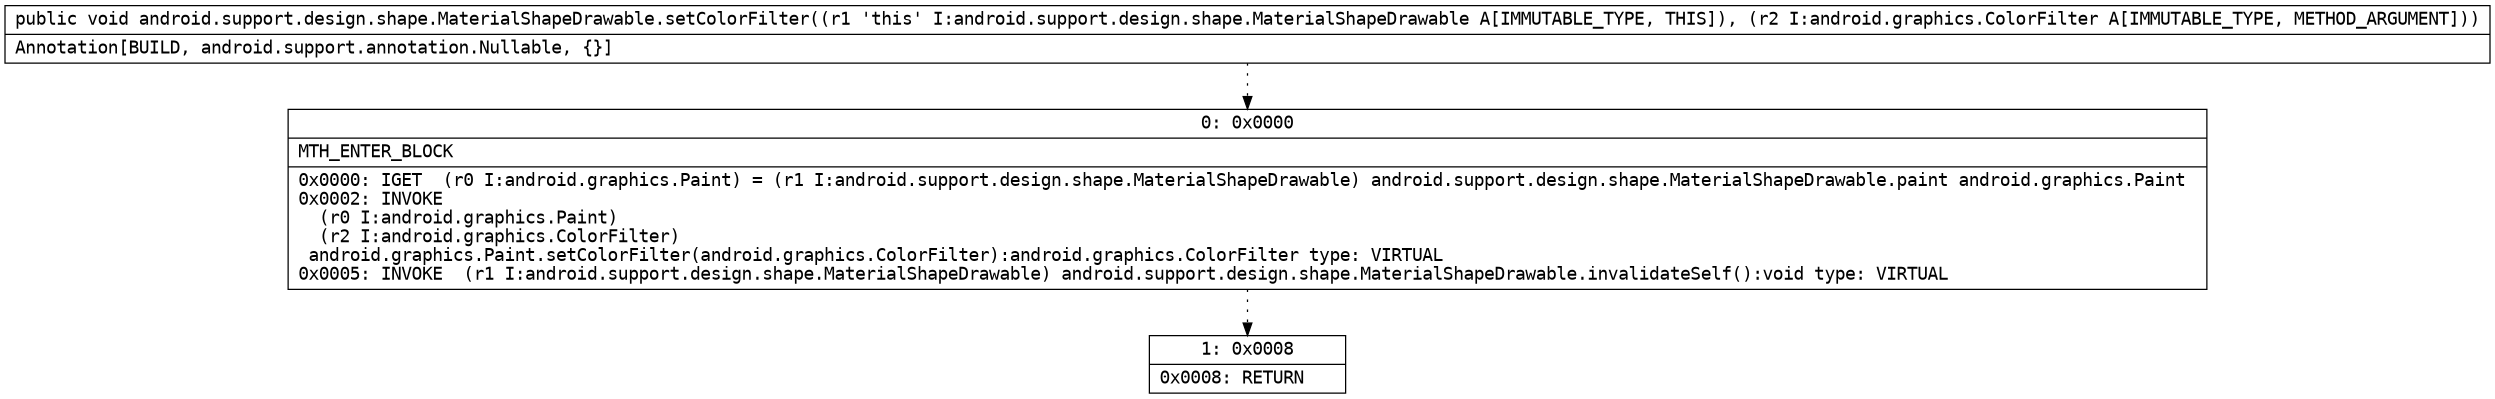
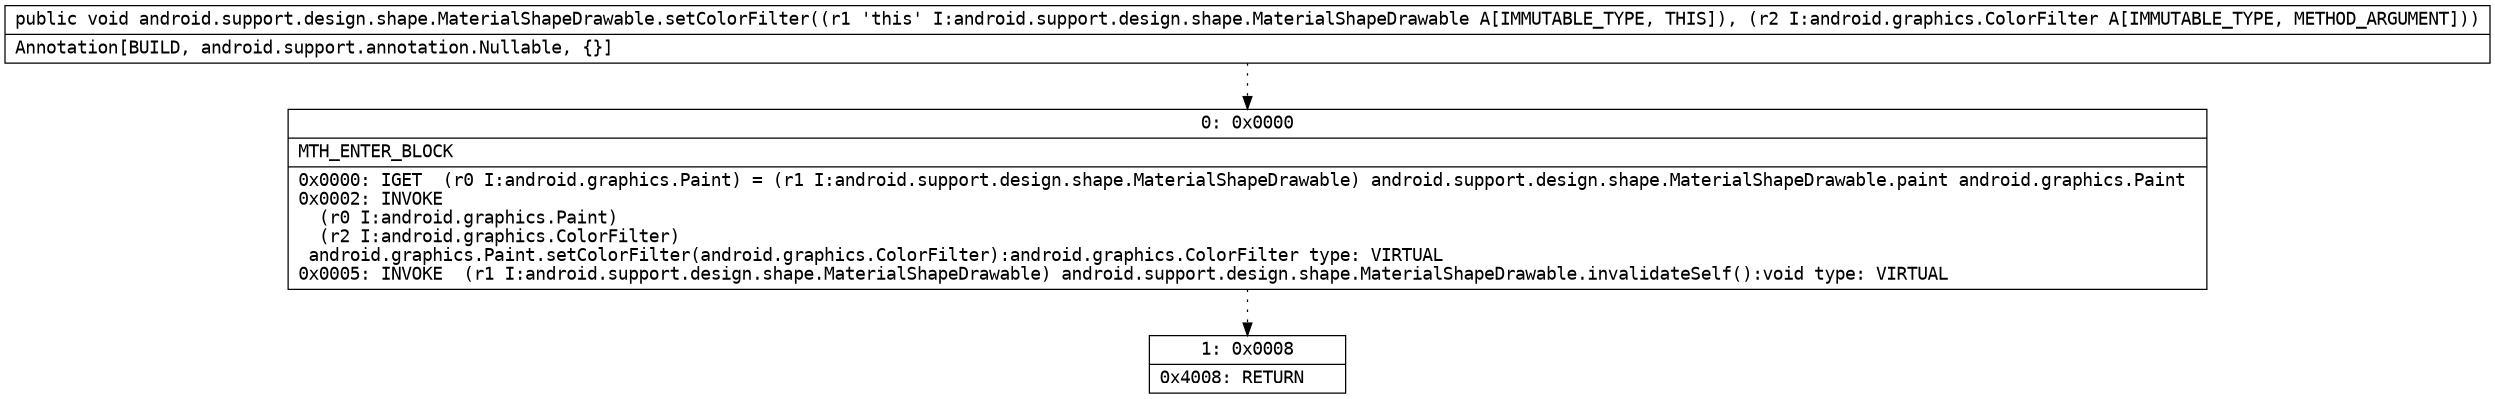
(1248, 378) -> (1248, 378)
